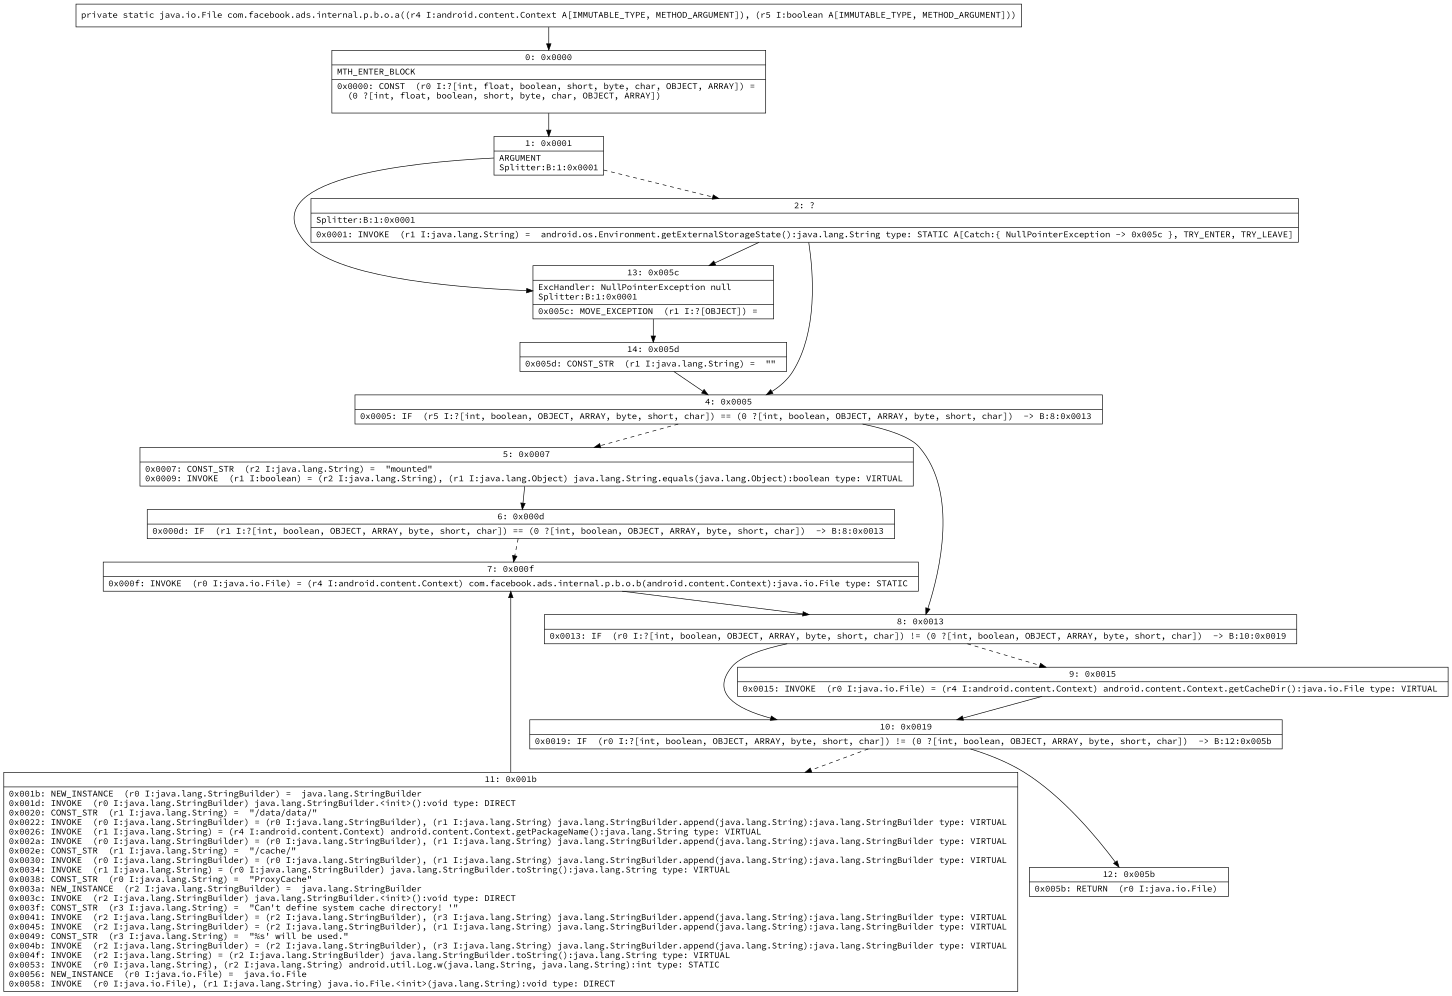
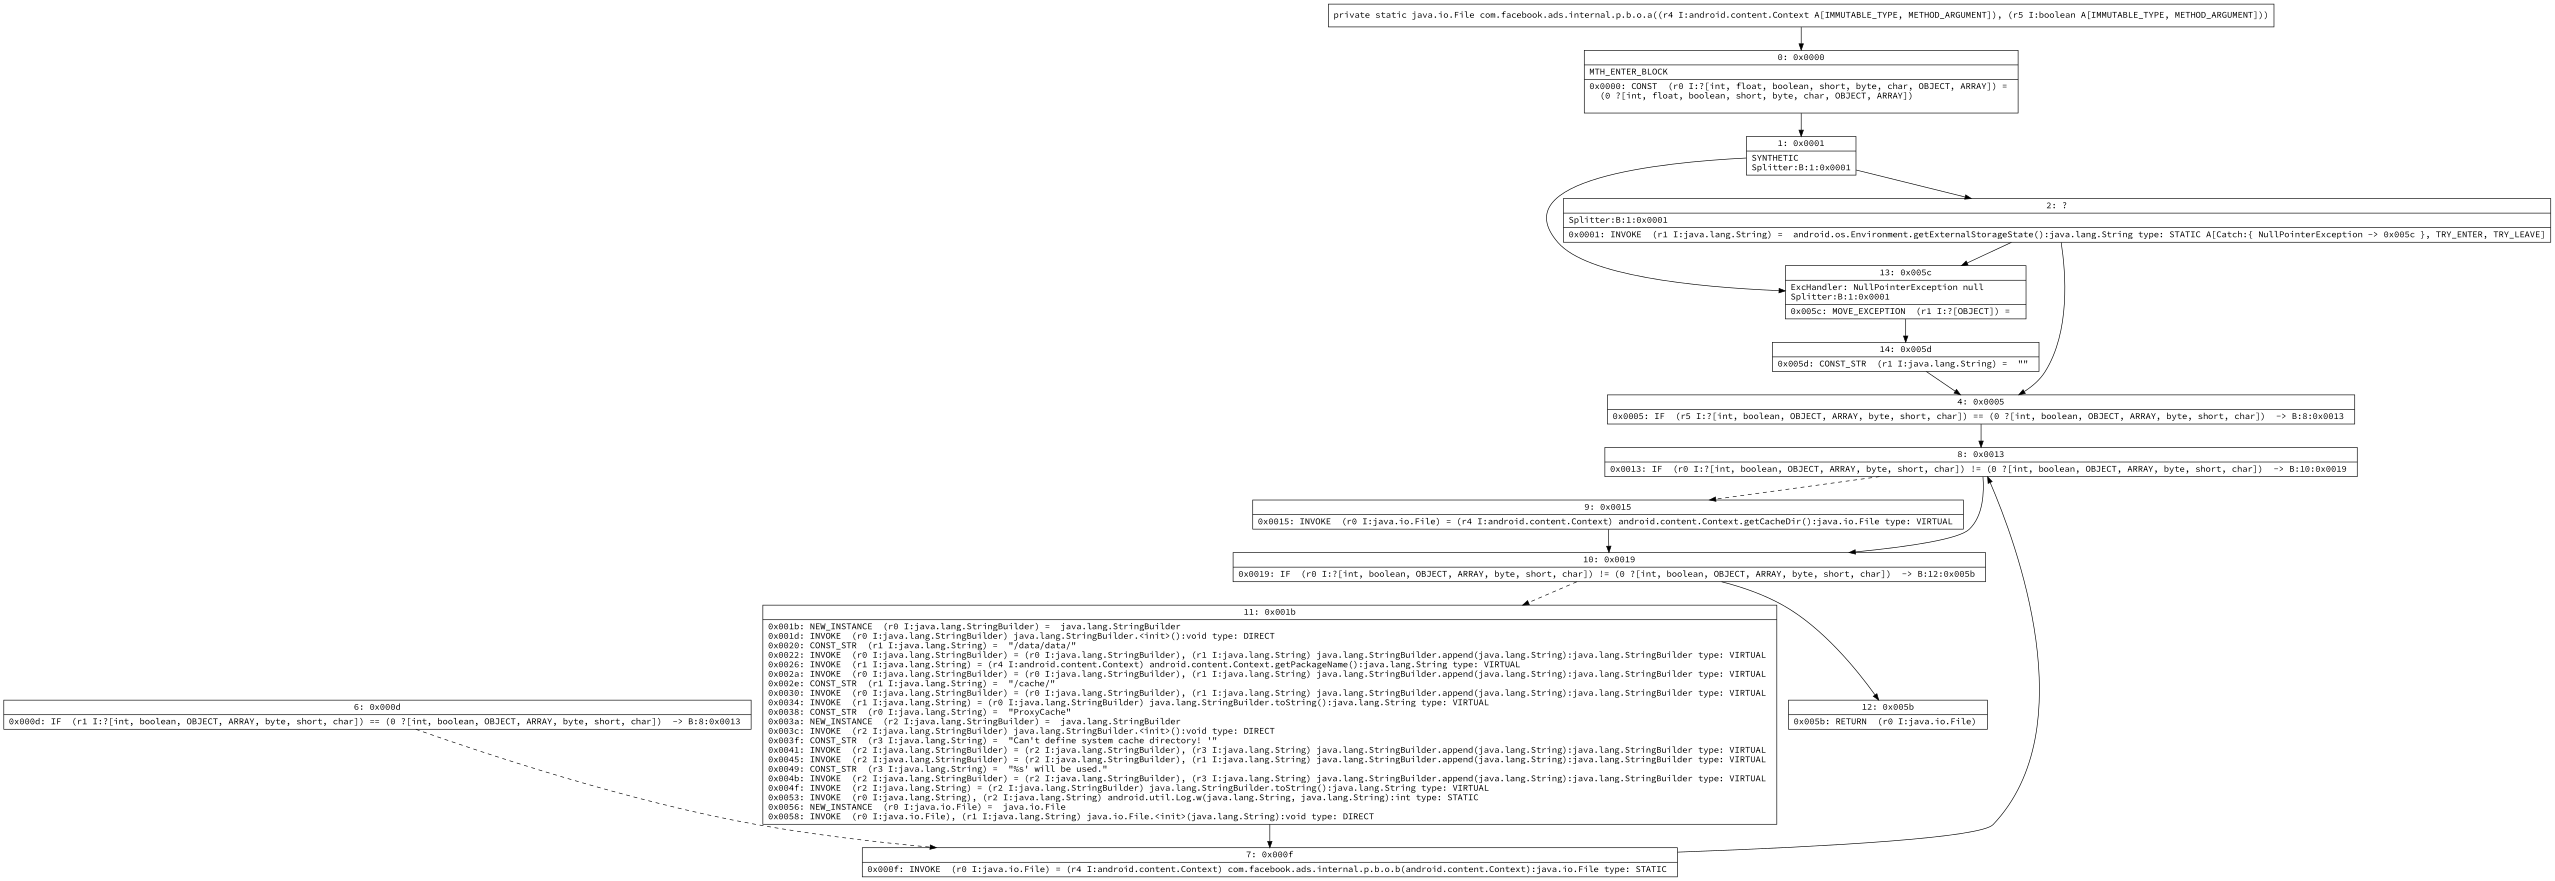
(520, 158) -> (1775, 158)
(658, 183) -> (1911, 184)
(527, 467) -> none
